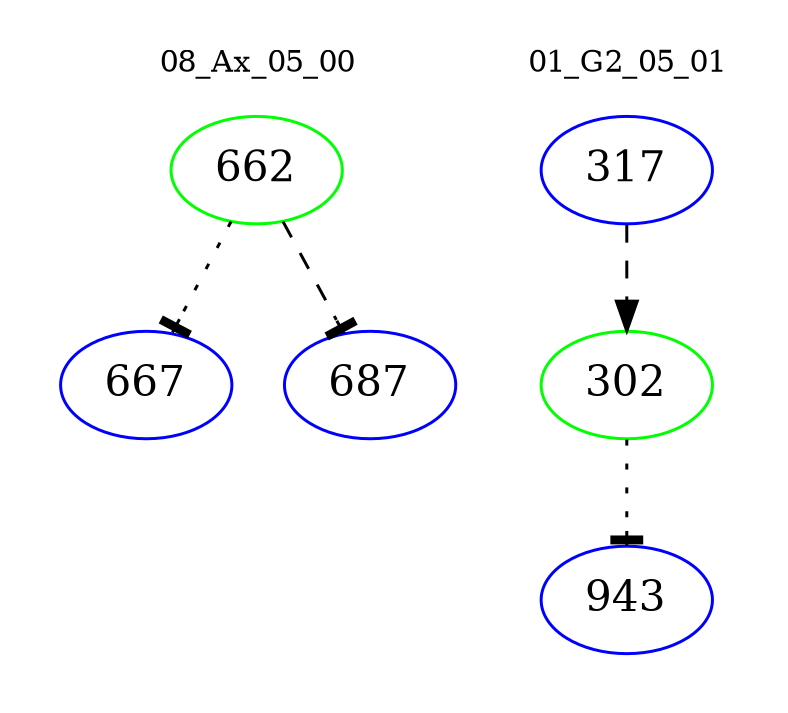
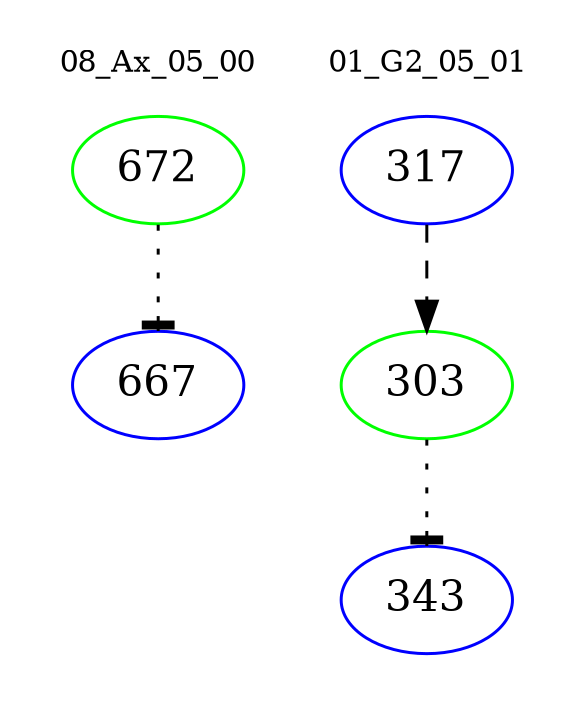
(257, 170) -> (158, 170)
(370, 385) -> none
(627, 385) -> (427, 385)
(627, 600) -> (427, 600)
